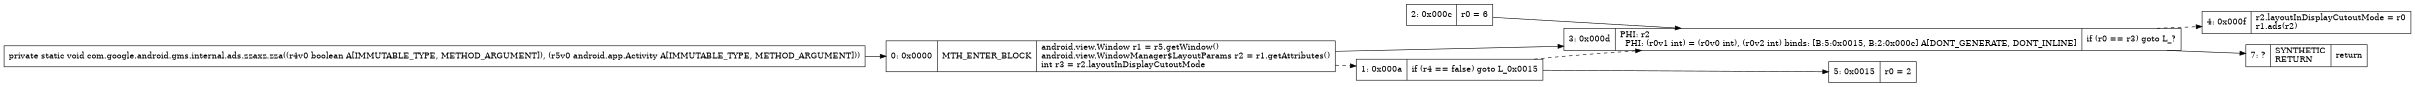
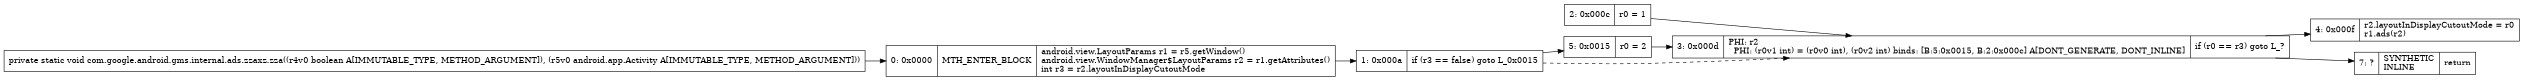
(1475, 15) -> (1633, 15)
(2176, 28) -> (2285, 35)
(1130, 47) -> (1143, 52)
(1447, 49) -> (1659, 47)
(2294, 60) -> (2400, 67)
(1343, 65) -> (1343, 61)
(1475, 69) -> (1475, 61)
